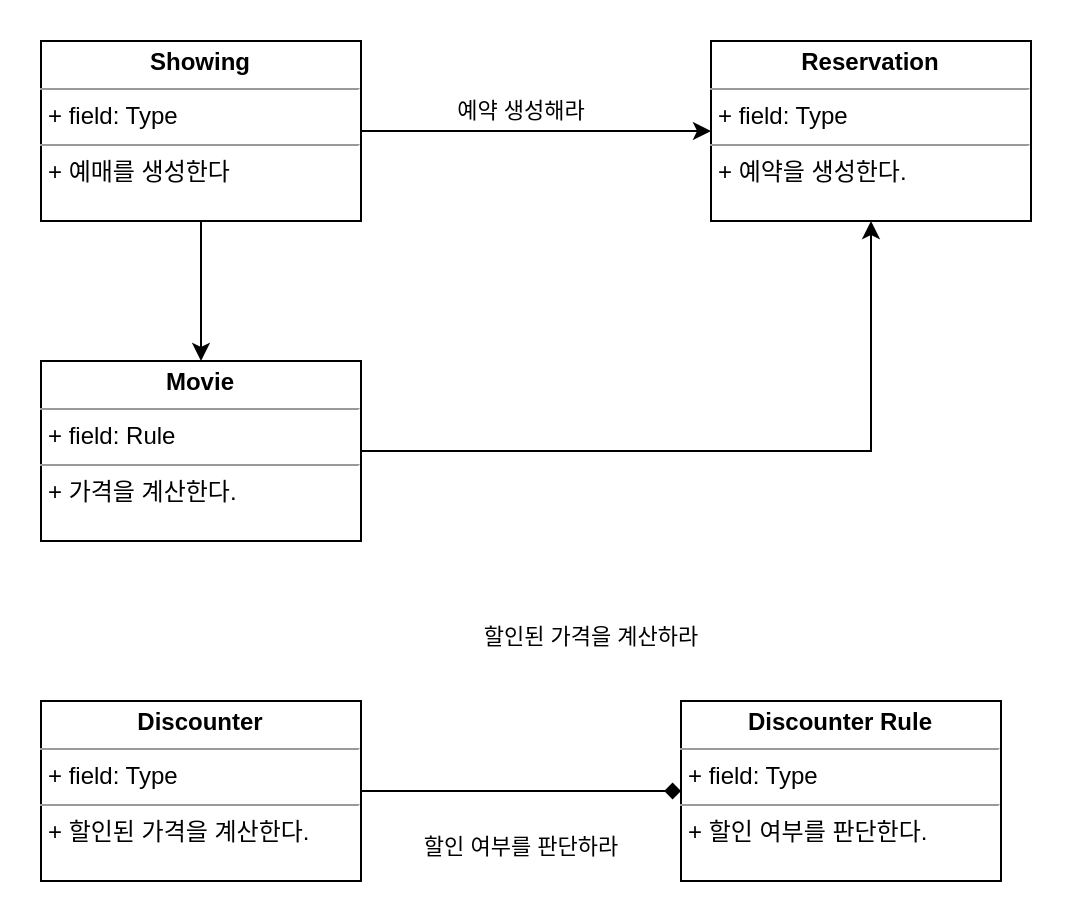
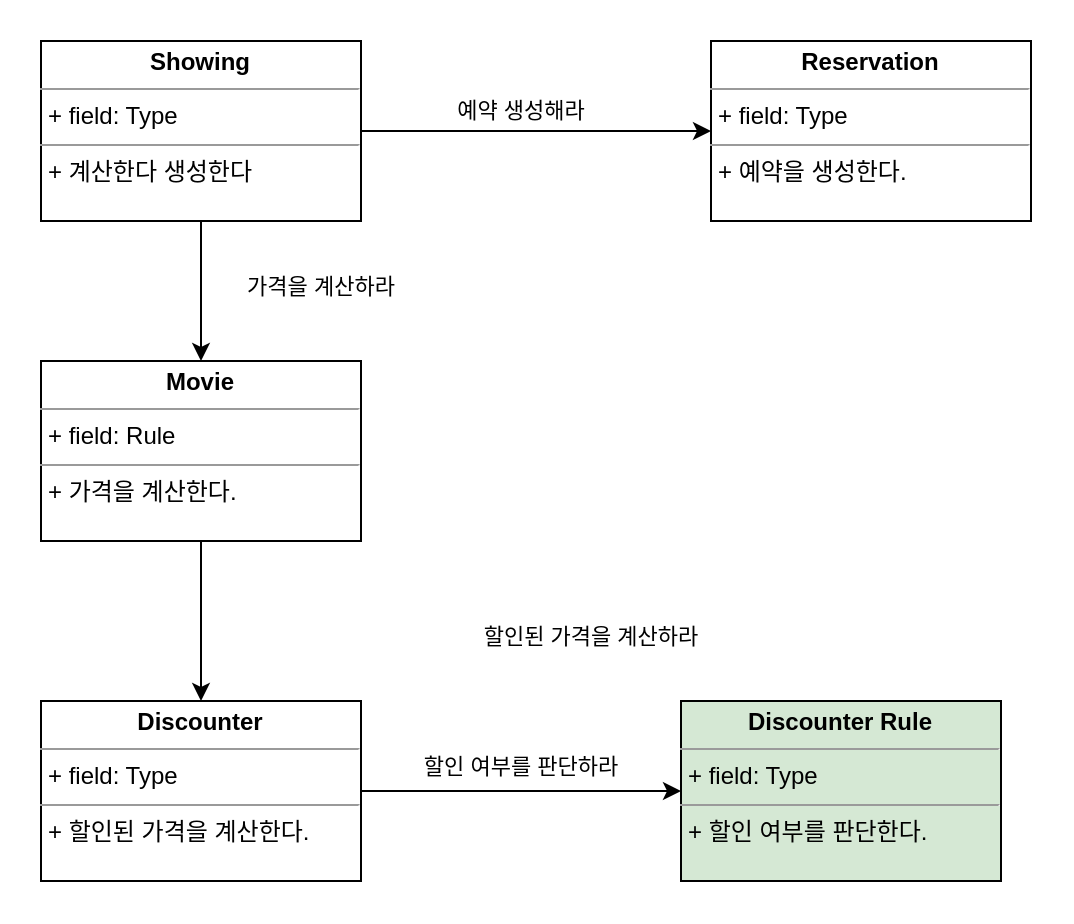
(139, 84) -> (151, 84)
none -> (321, 287)
(724, 451) -> (201, 614)
(664, 791) -> (665, 791)
(841, 791) -> (841, 791)
(521, 847) -> (521, 767)
